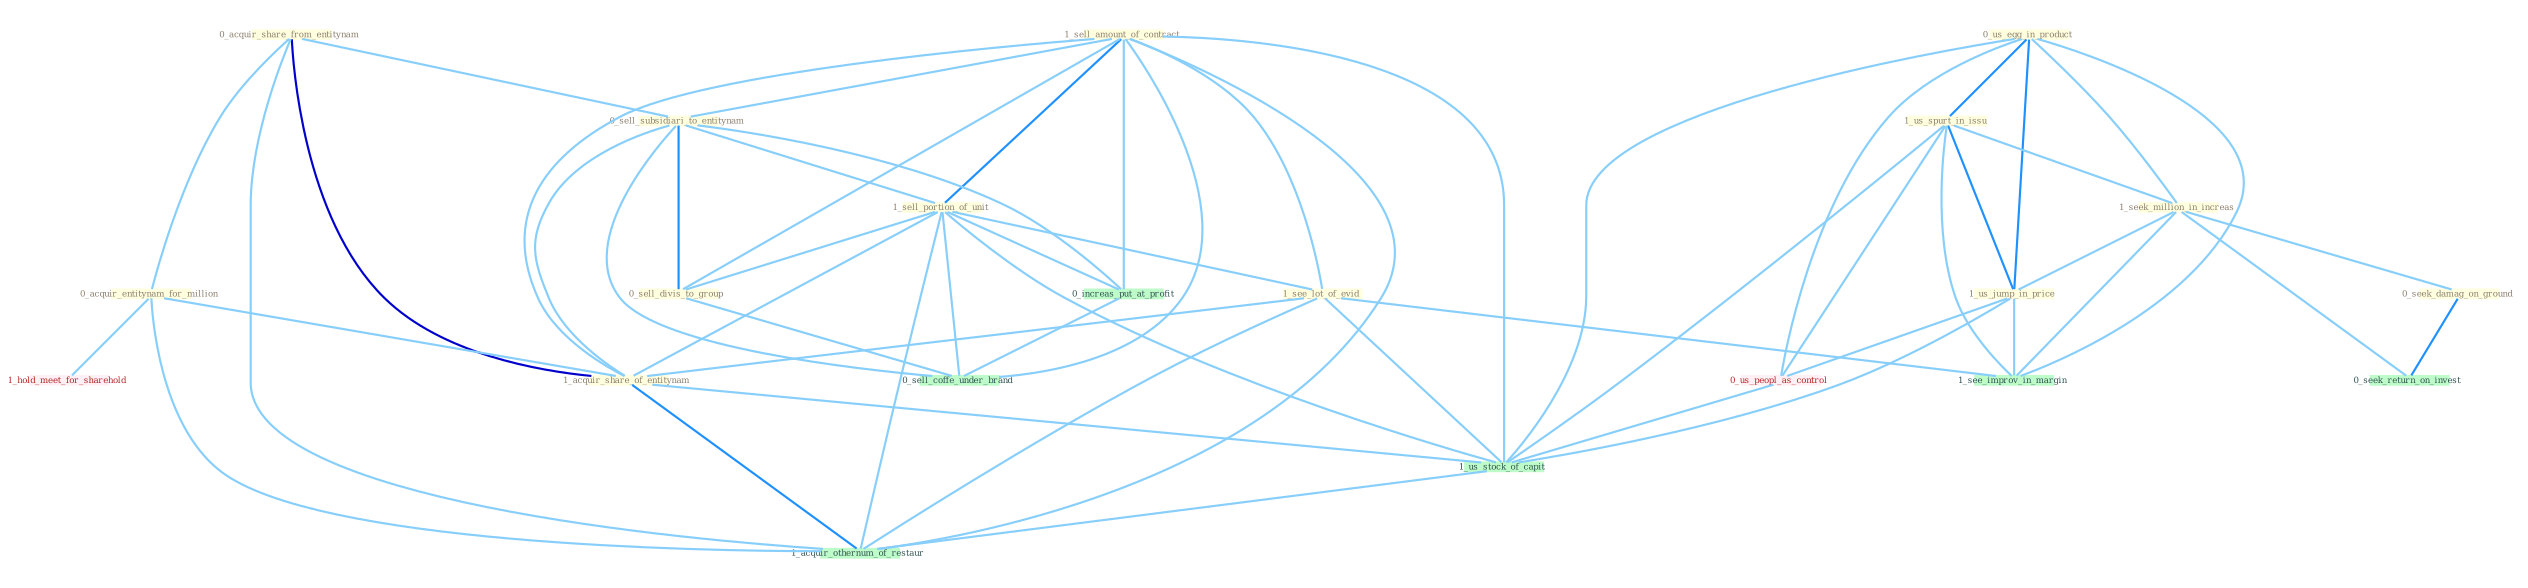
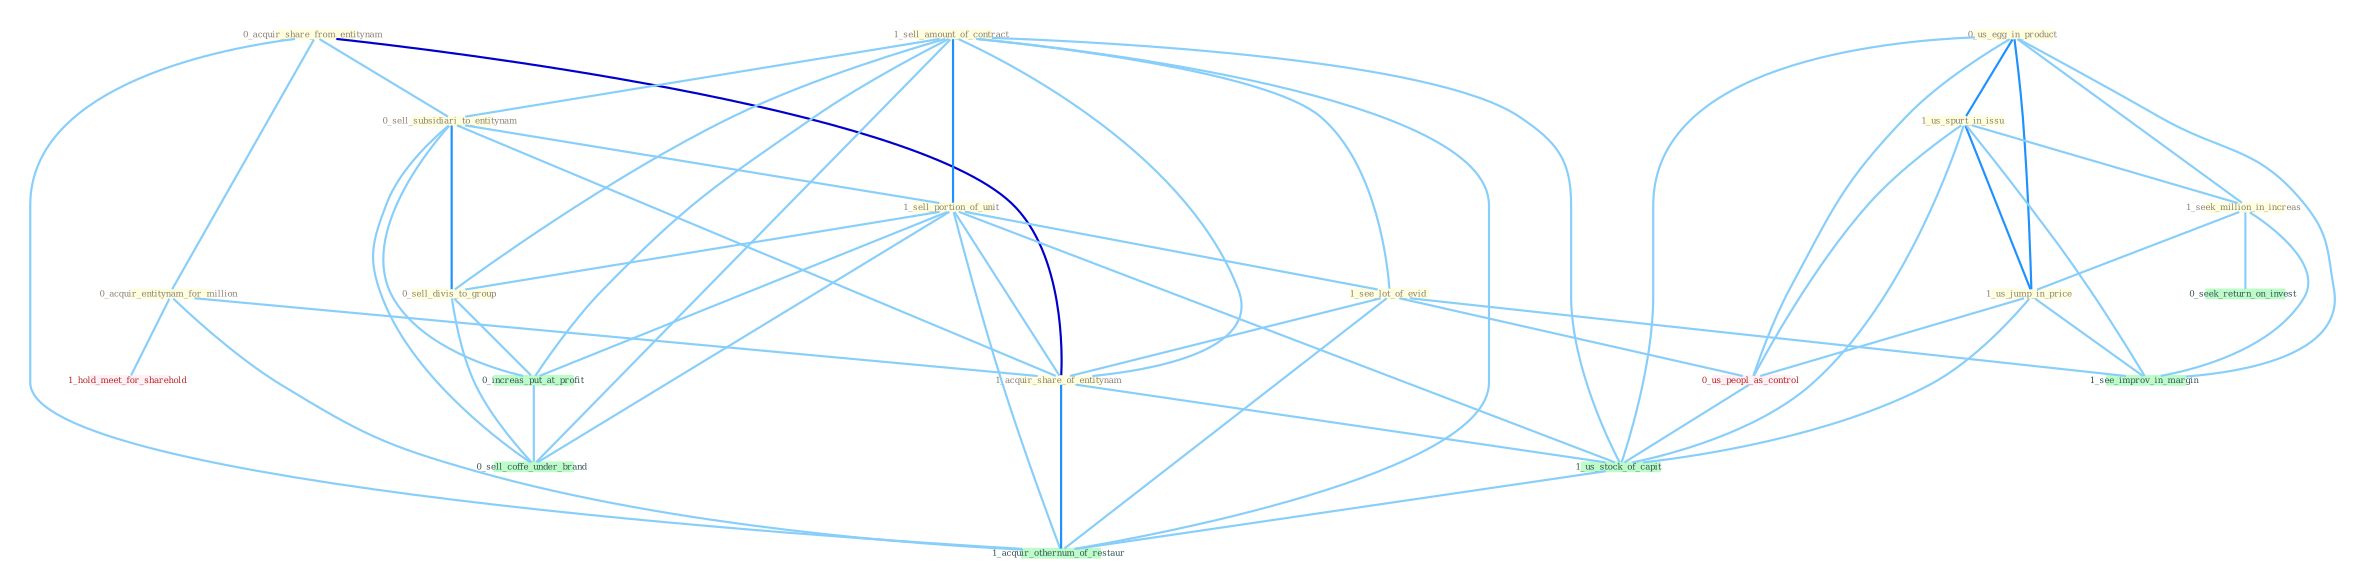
(2459, 294) -> none
none -> (495, 339)
(1413, 380) -> (1554, 333)
